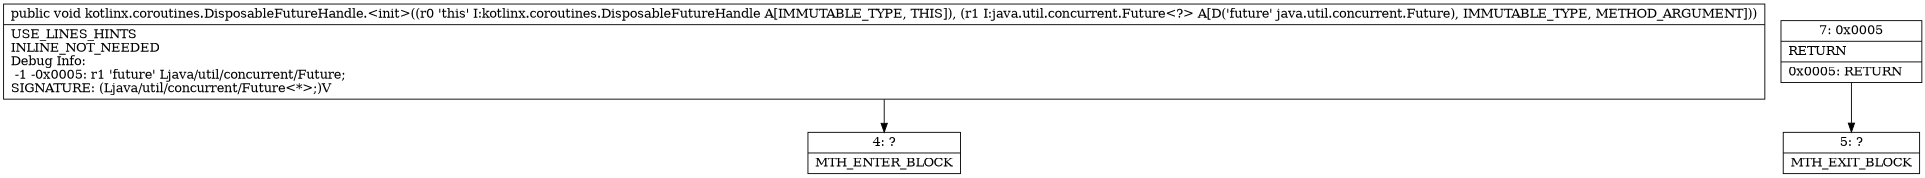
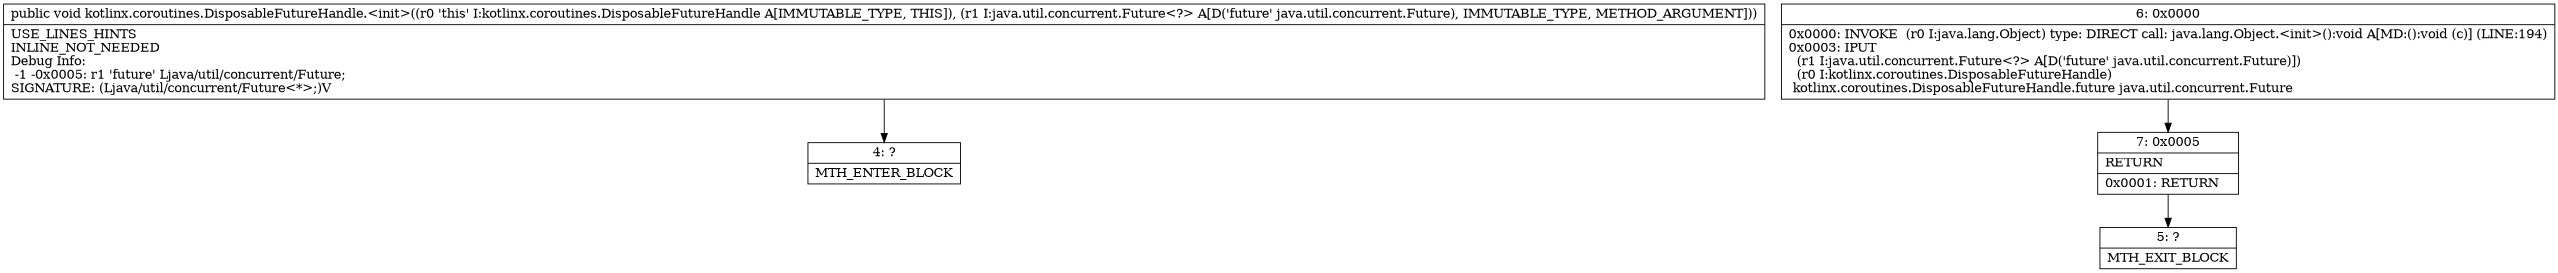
none -> (2168, 52)
(1851, 72) -> (2168, 183)
